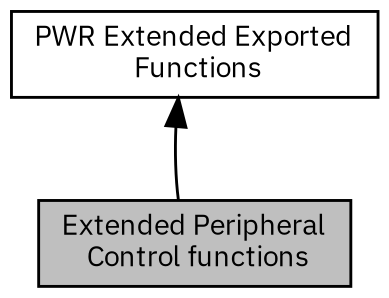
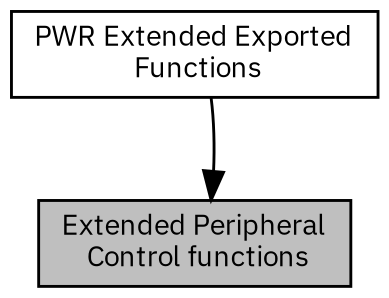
(176, 163) -> (214, 135)
